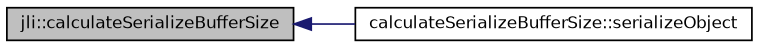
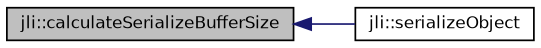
(554, 24) -> (445, 24)
